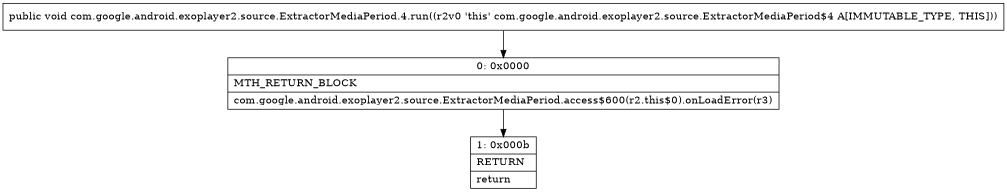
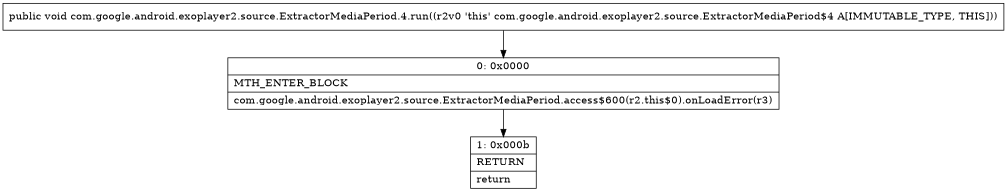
(296, 83) -> (291, 83)
